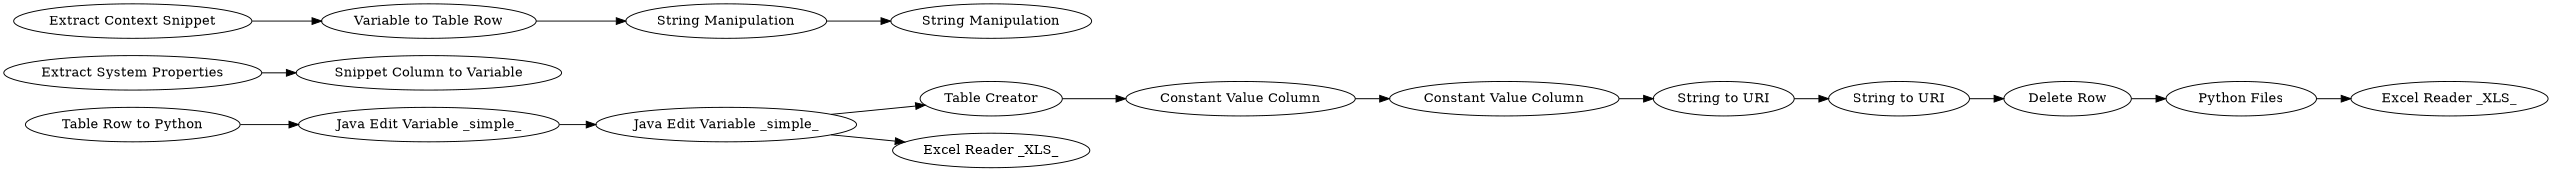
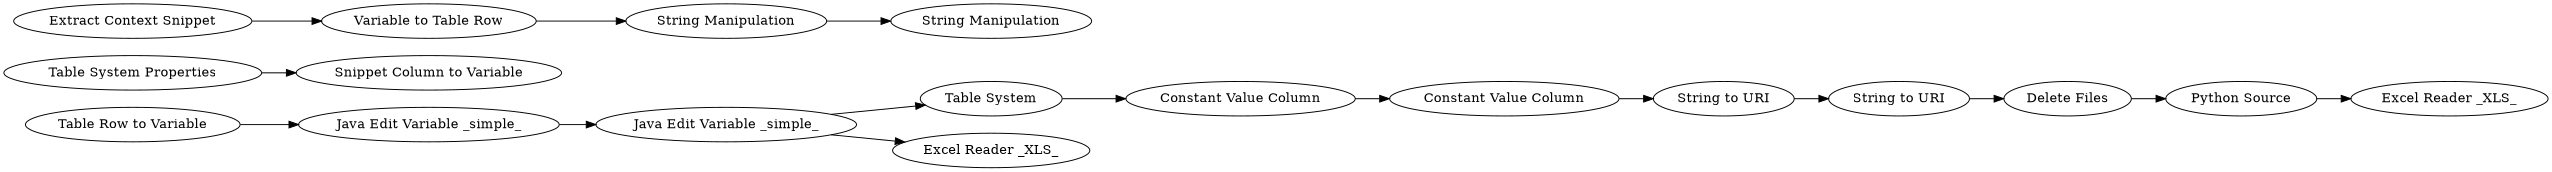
(133, 73) -> (133, 73)
(991, 99) -> (991, 99)
(2068, 99) -> (2068, 99)
(2241, 99) -> (2241, 99)
(133, 125) -> (133, 125)
